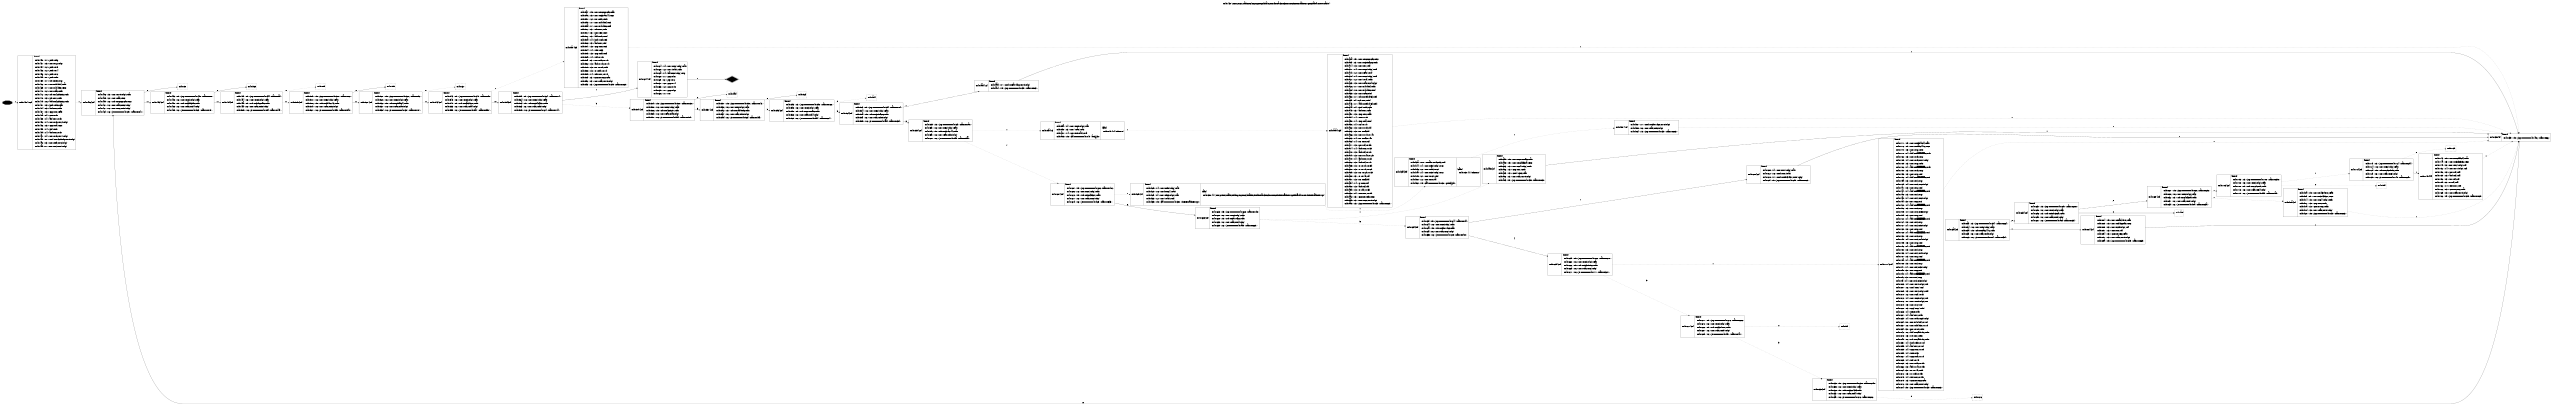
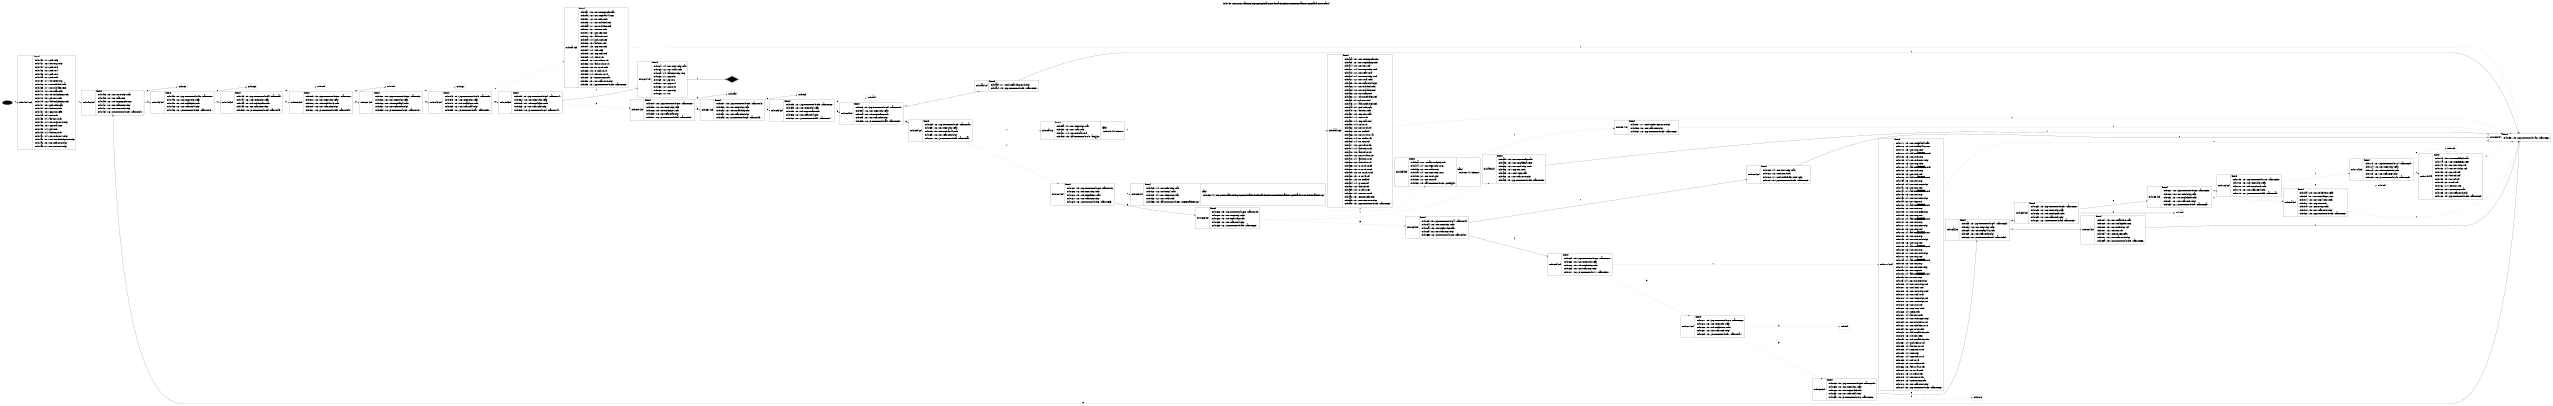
none -> (1962, 353)
